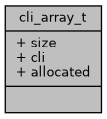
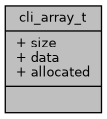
(31, 58) -> (38, 58)
